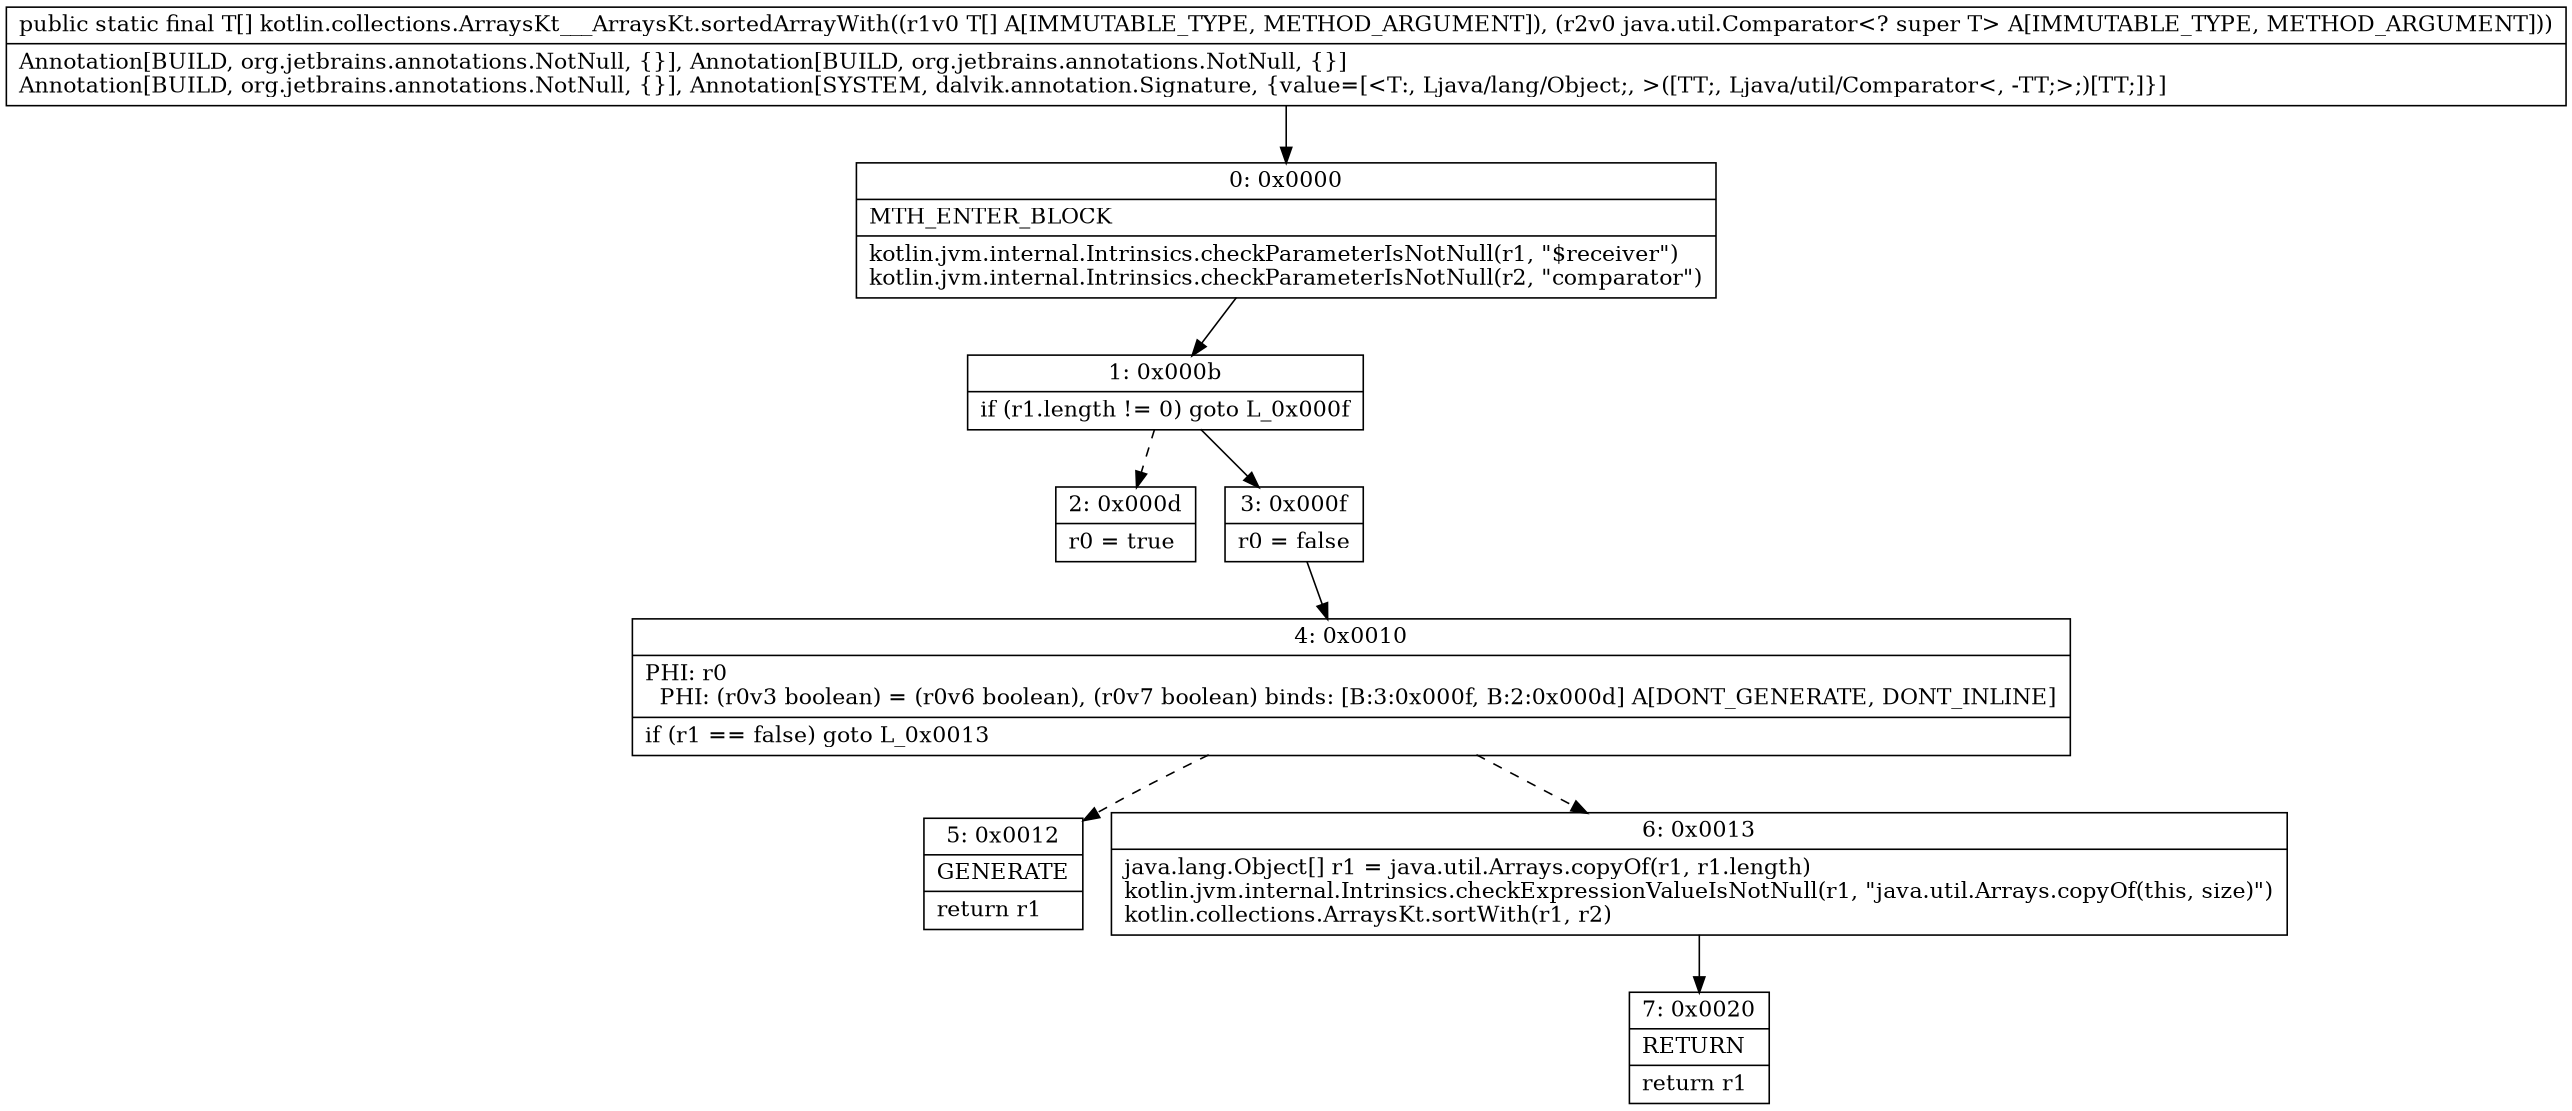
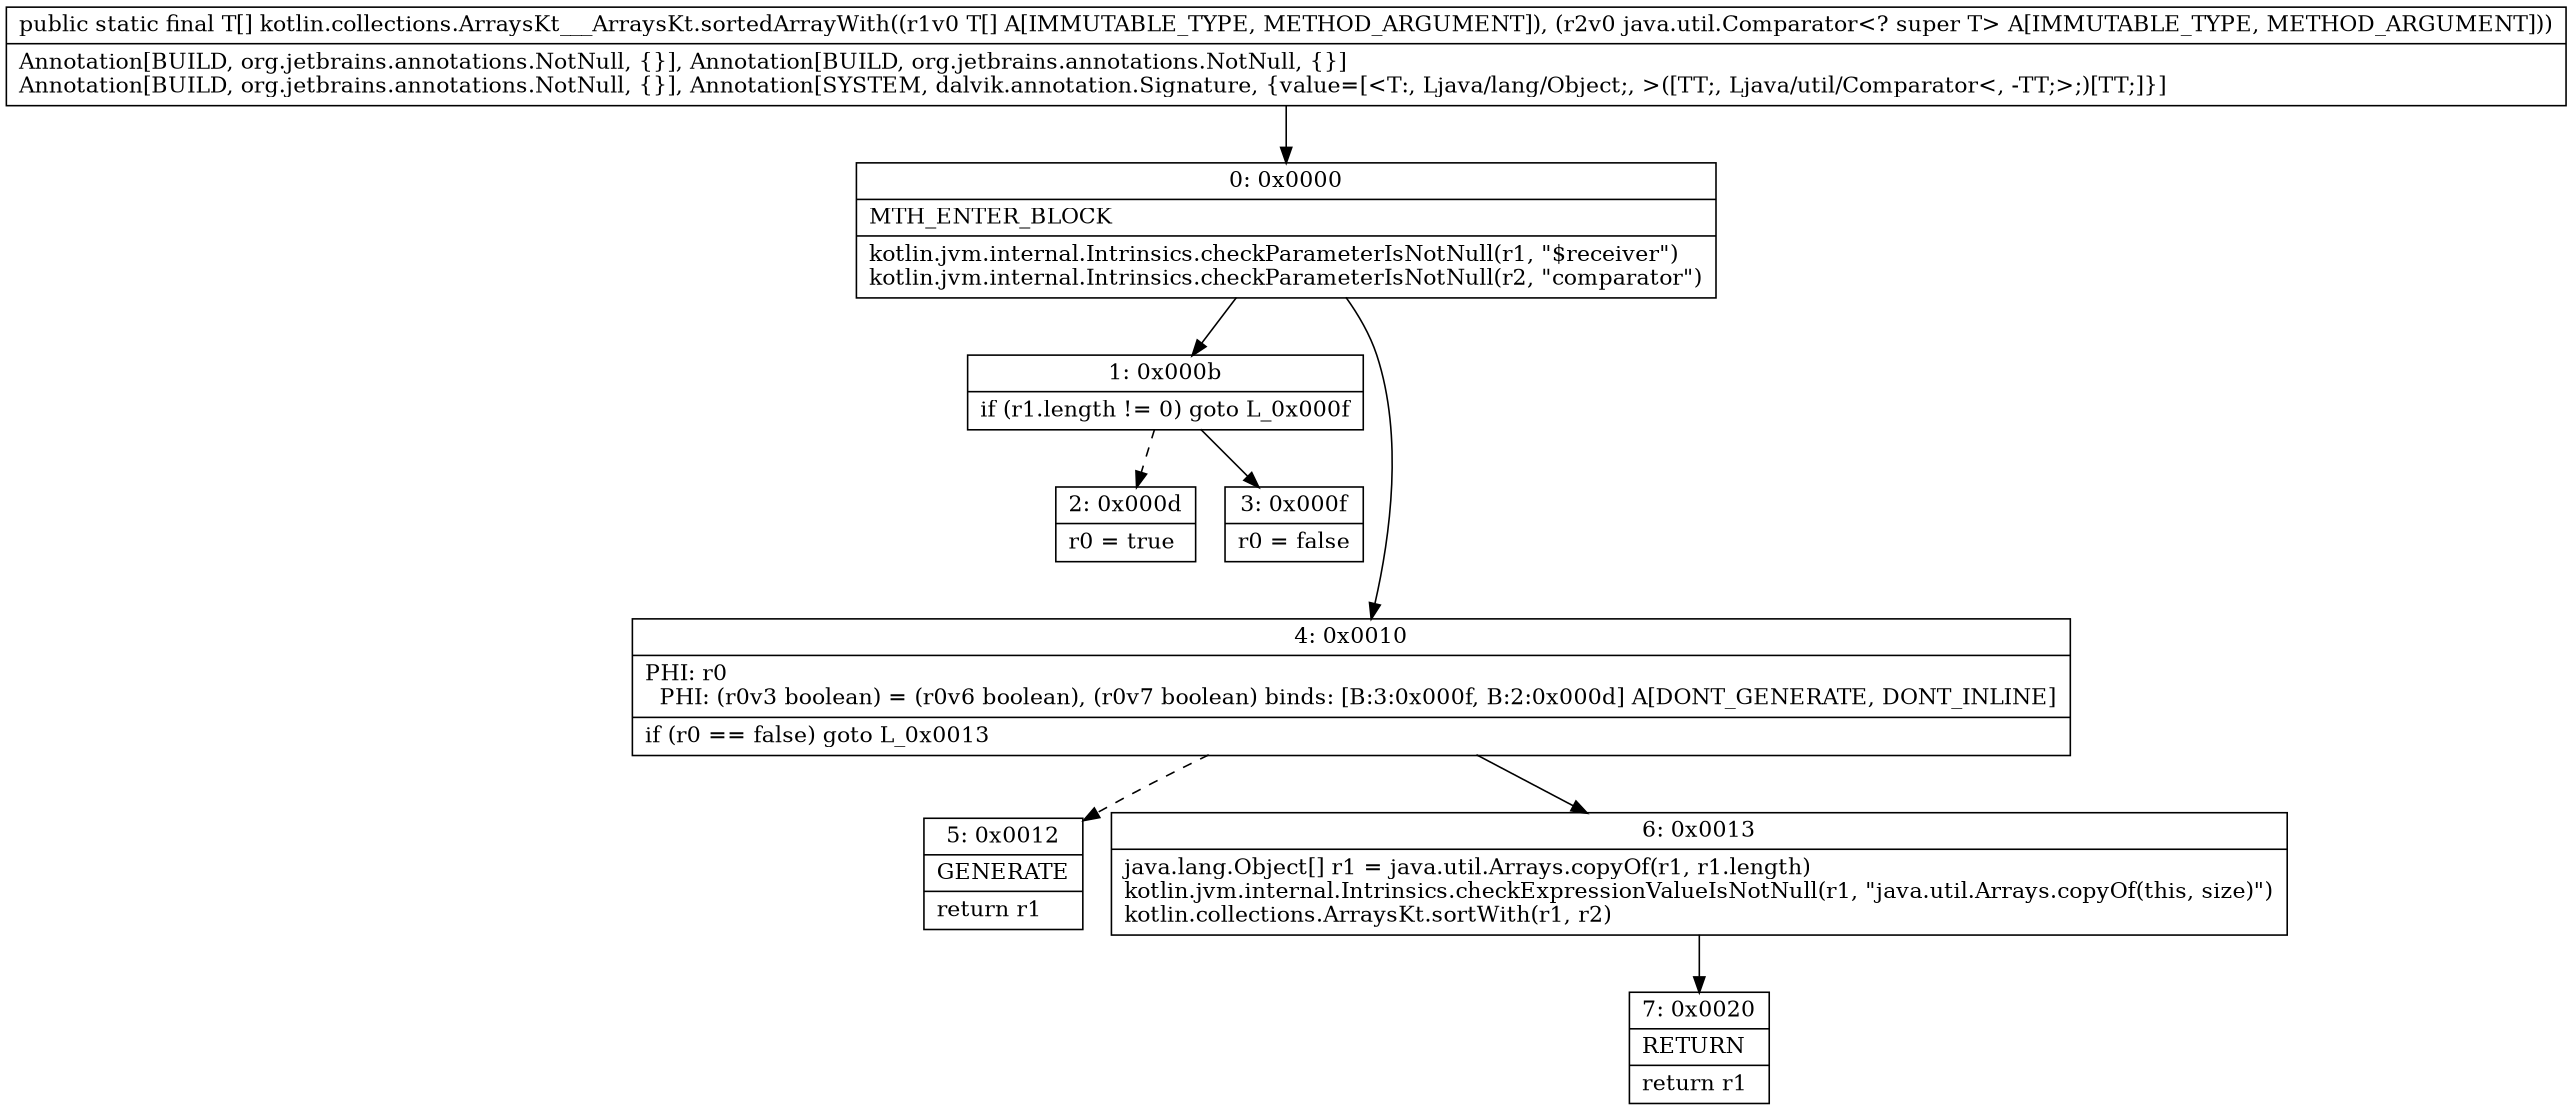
(1315, 583) -> (1392, 446)
(817, 736) -> (817, 736)
(1525, 780) -> (1525, 780)
